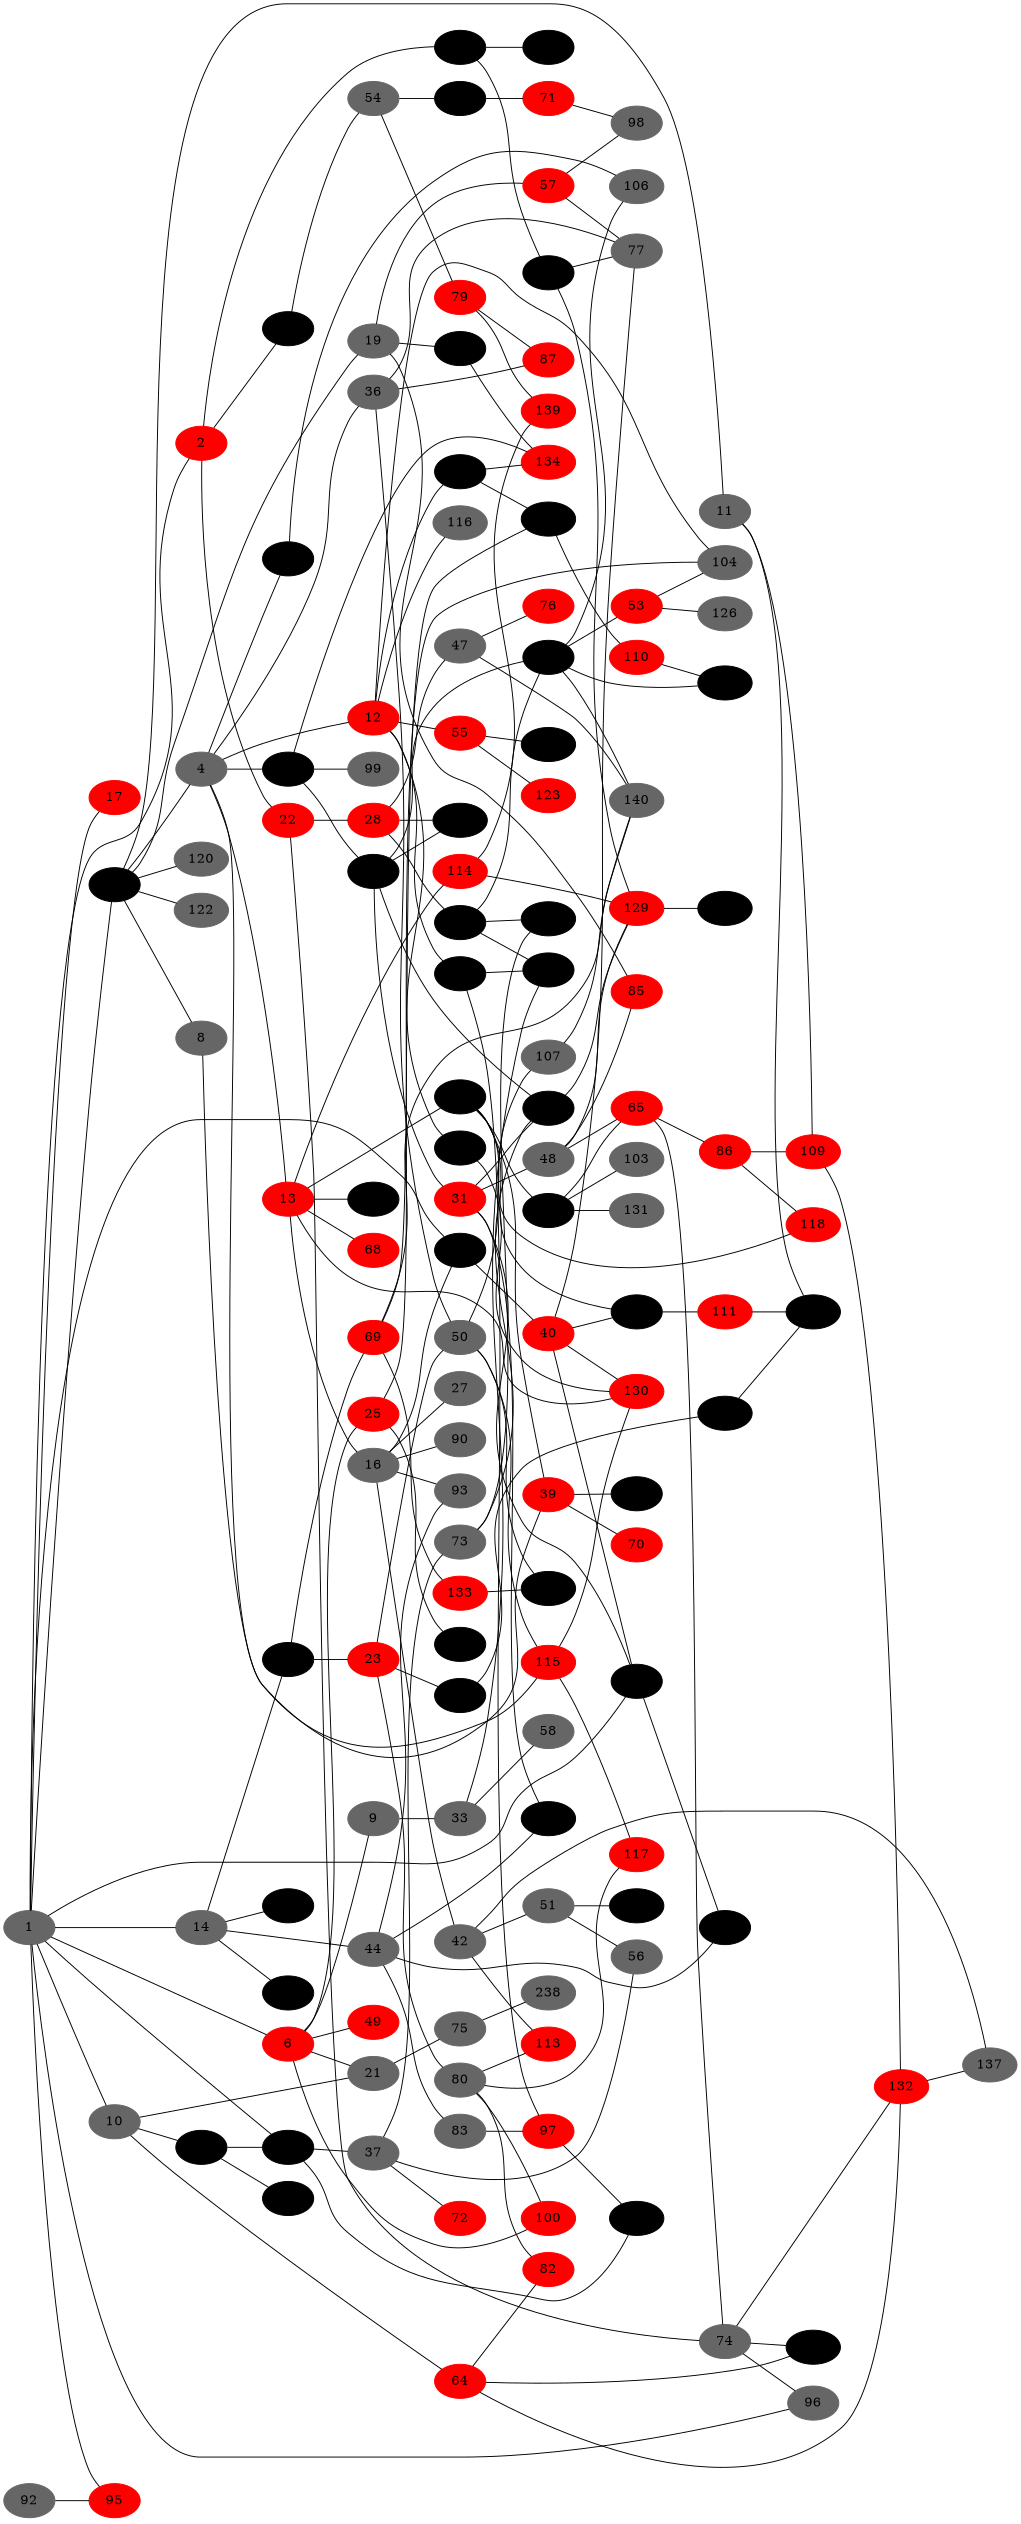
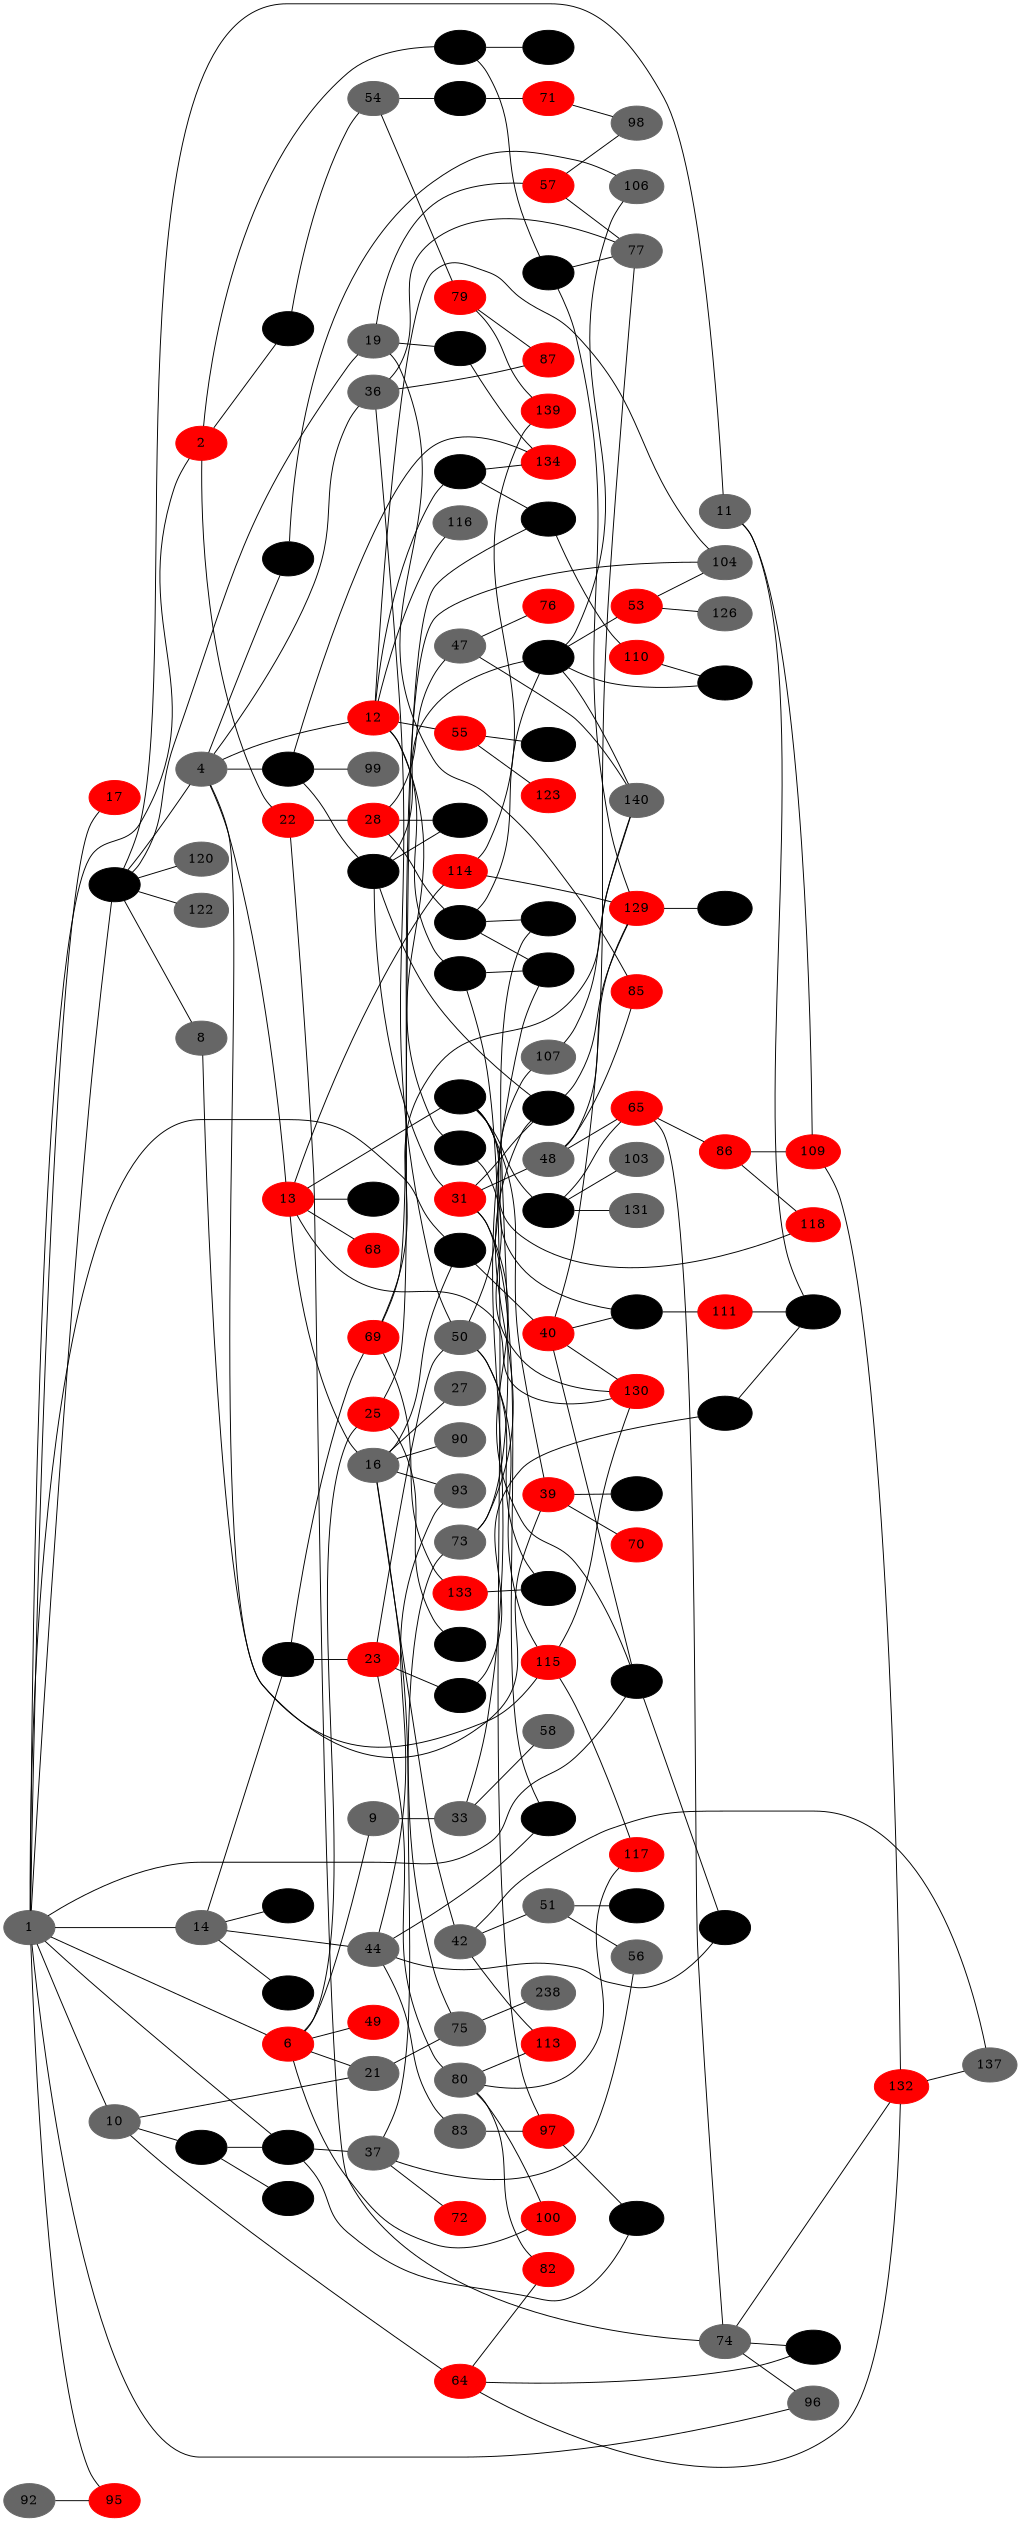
none -> (416, 1884)
